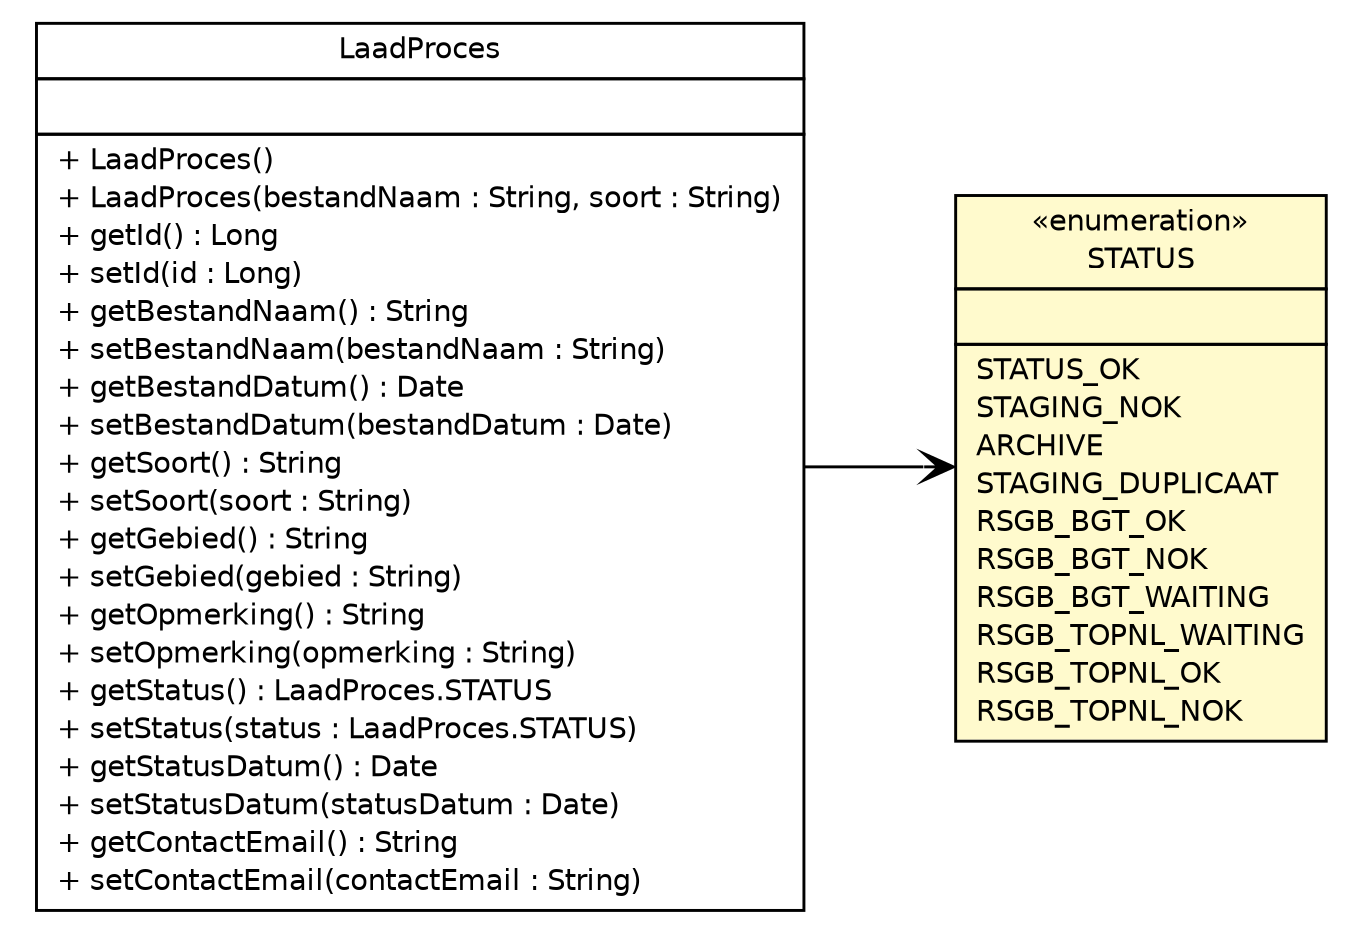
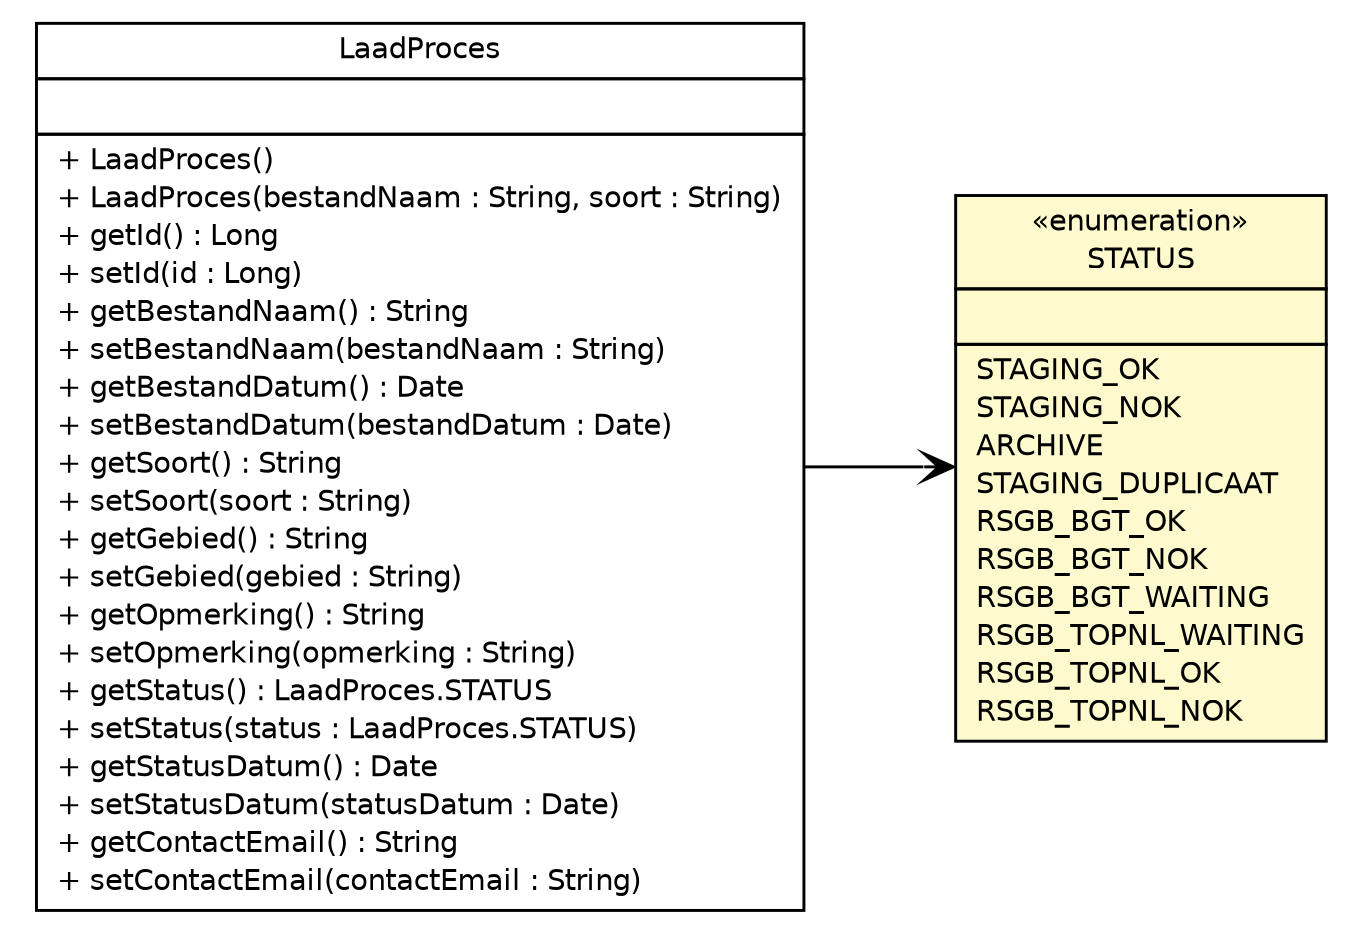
(1059, 371) -> (1069, 371)
